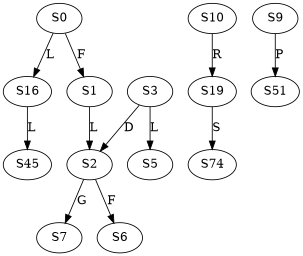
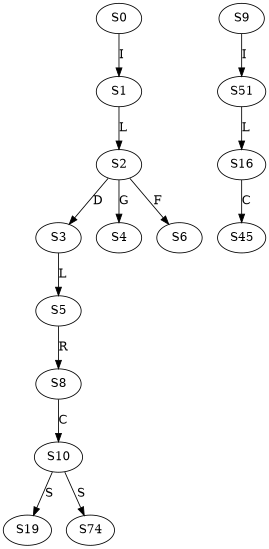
(45, 51) -> (242, 124)
(81, 55) -> (122, 55)
(217, 55) -> (49, 494)
(279, 55) -> (244, 55)
(212, 124) -> (73, 490)
(123, 125) -> (91, 198)
(32, 128) -> (246, 201)
(59, 238) -> (119, 238)
none -> (58, 384)
